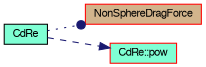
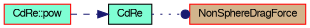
(73, 42) -> (84, 14)
